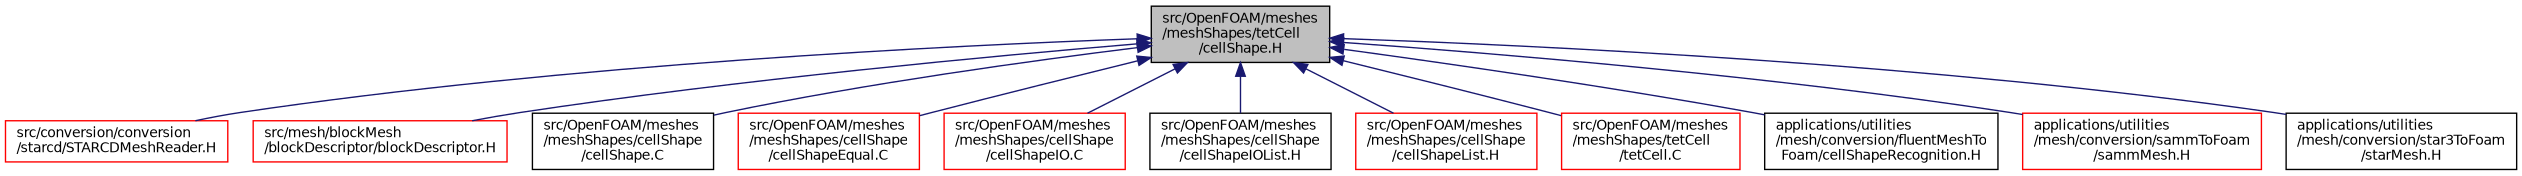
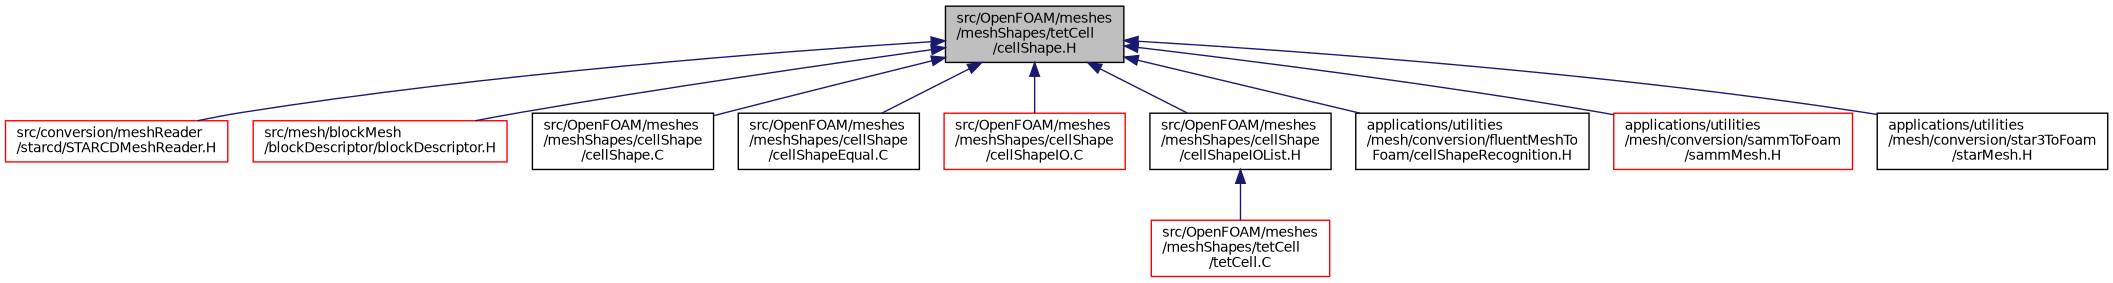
(1452, 88) -> (1240, 202)
(117, 141) -> (117, 141)
(829, 141) -> (829, 141)
(1446, 141) -> none
